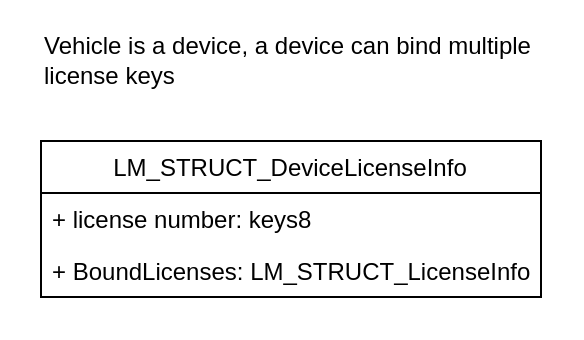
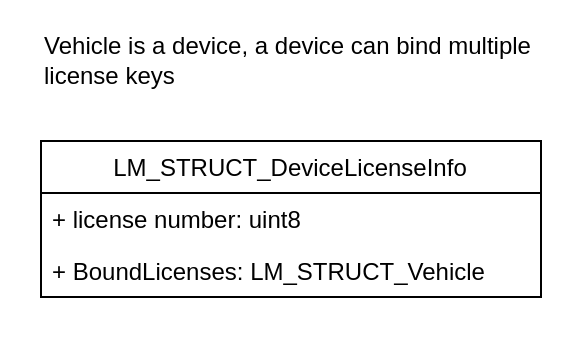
(188, 220) -> (185, 220)
(298, 272) -> (268, 272)
